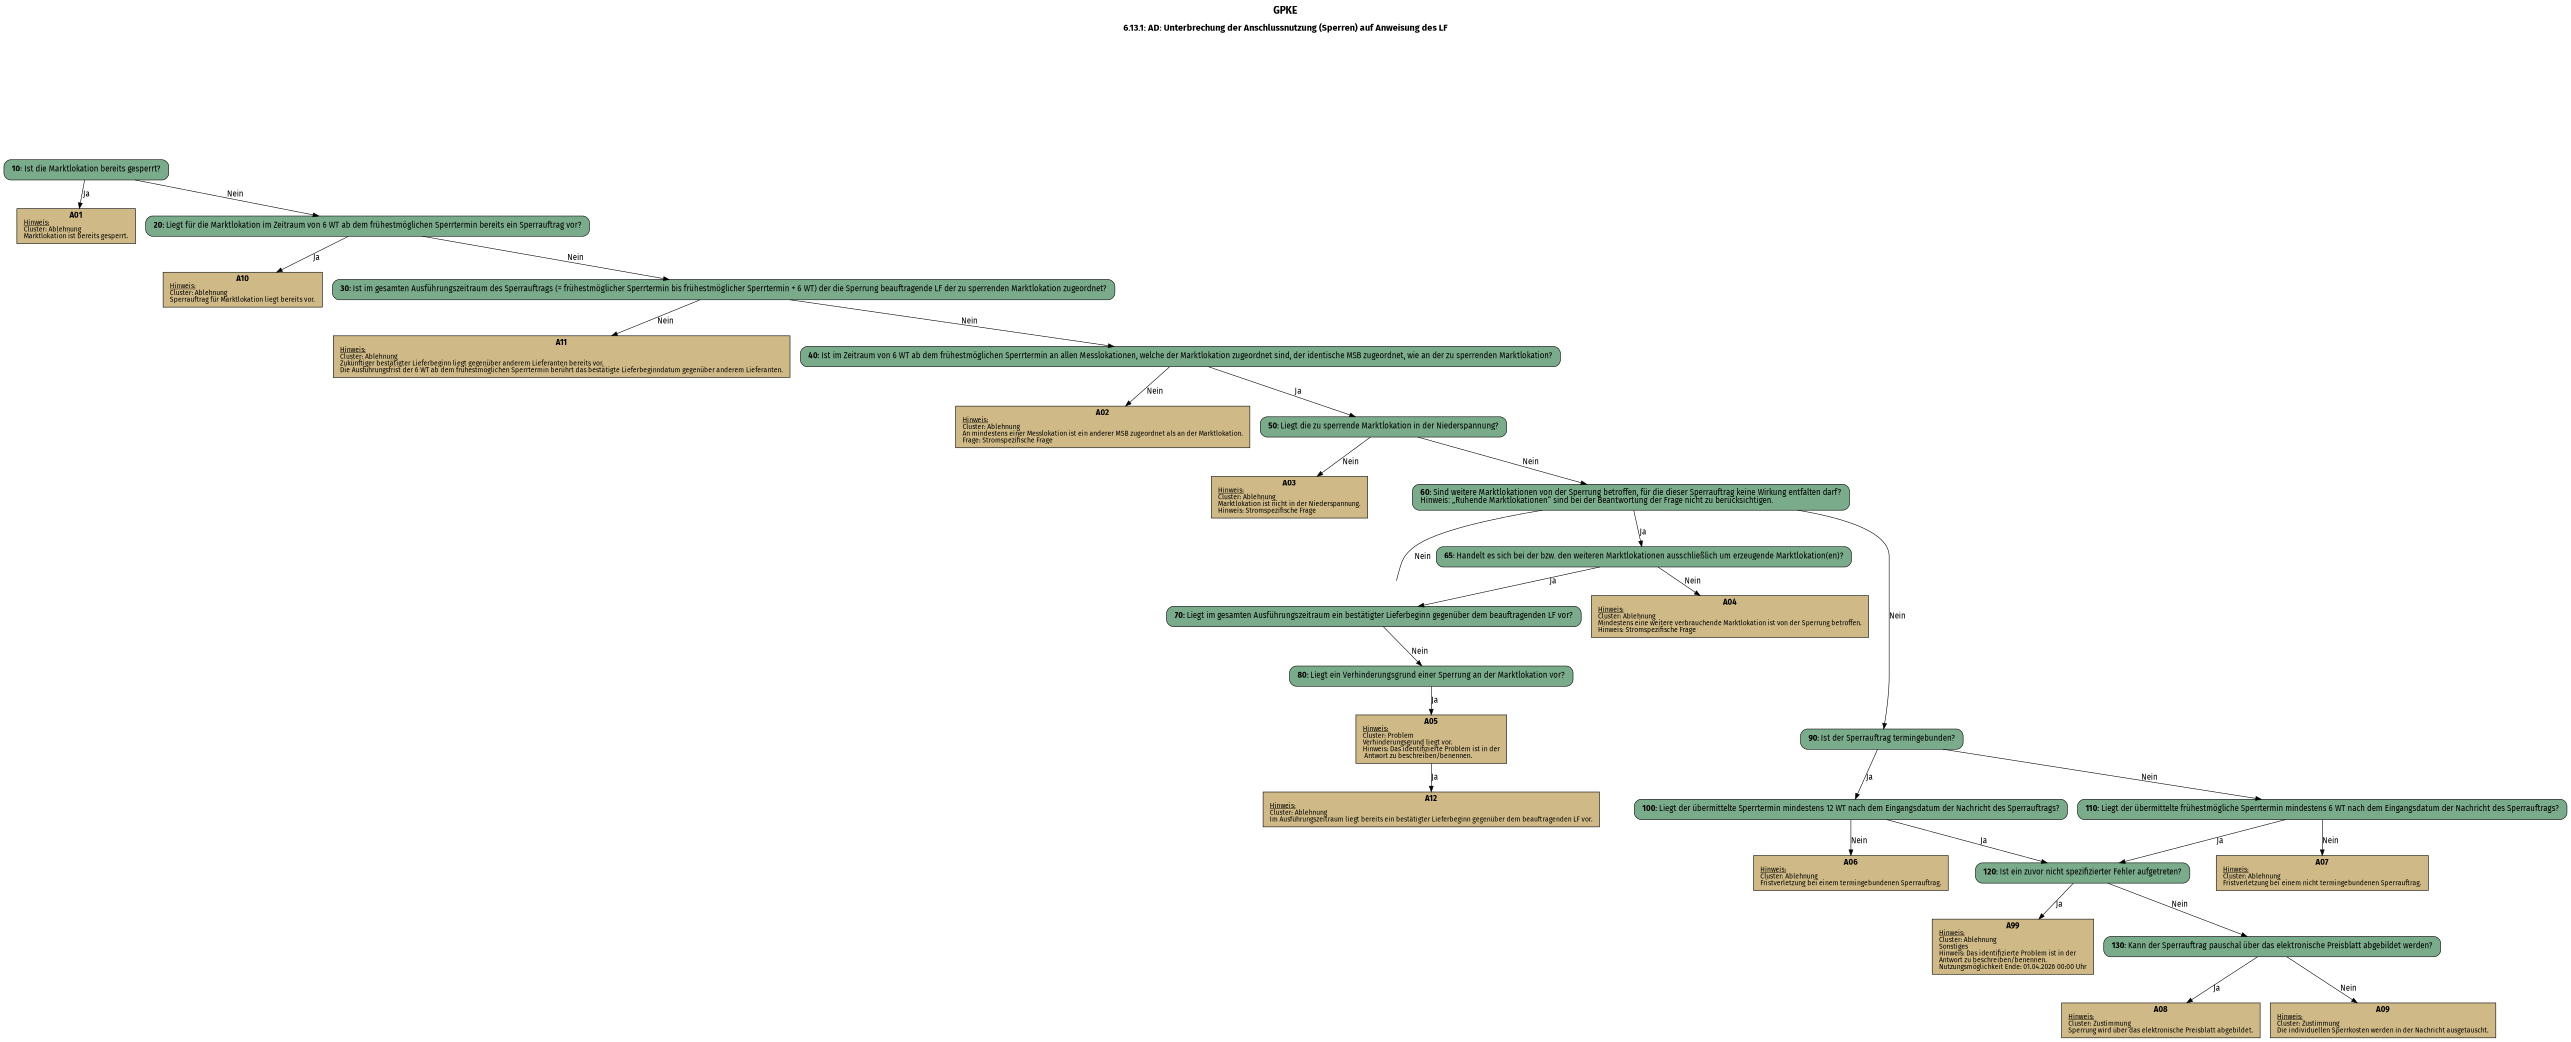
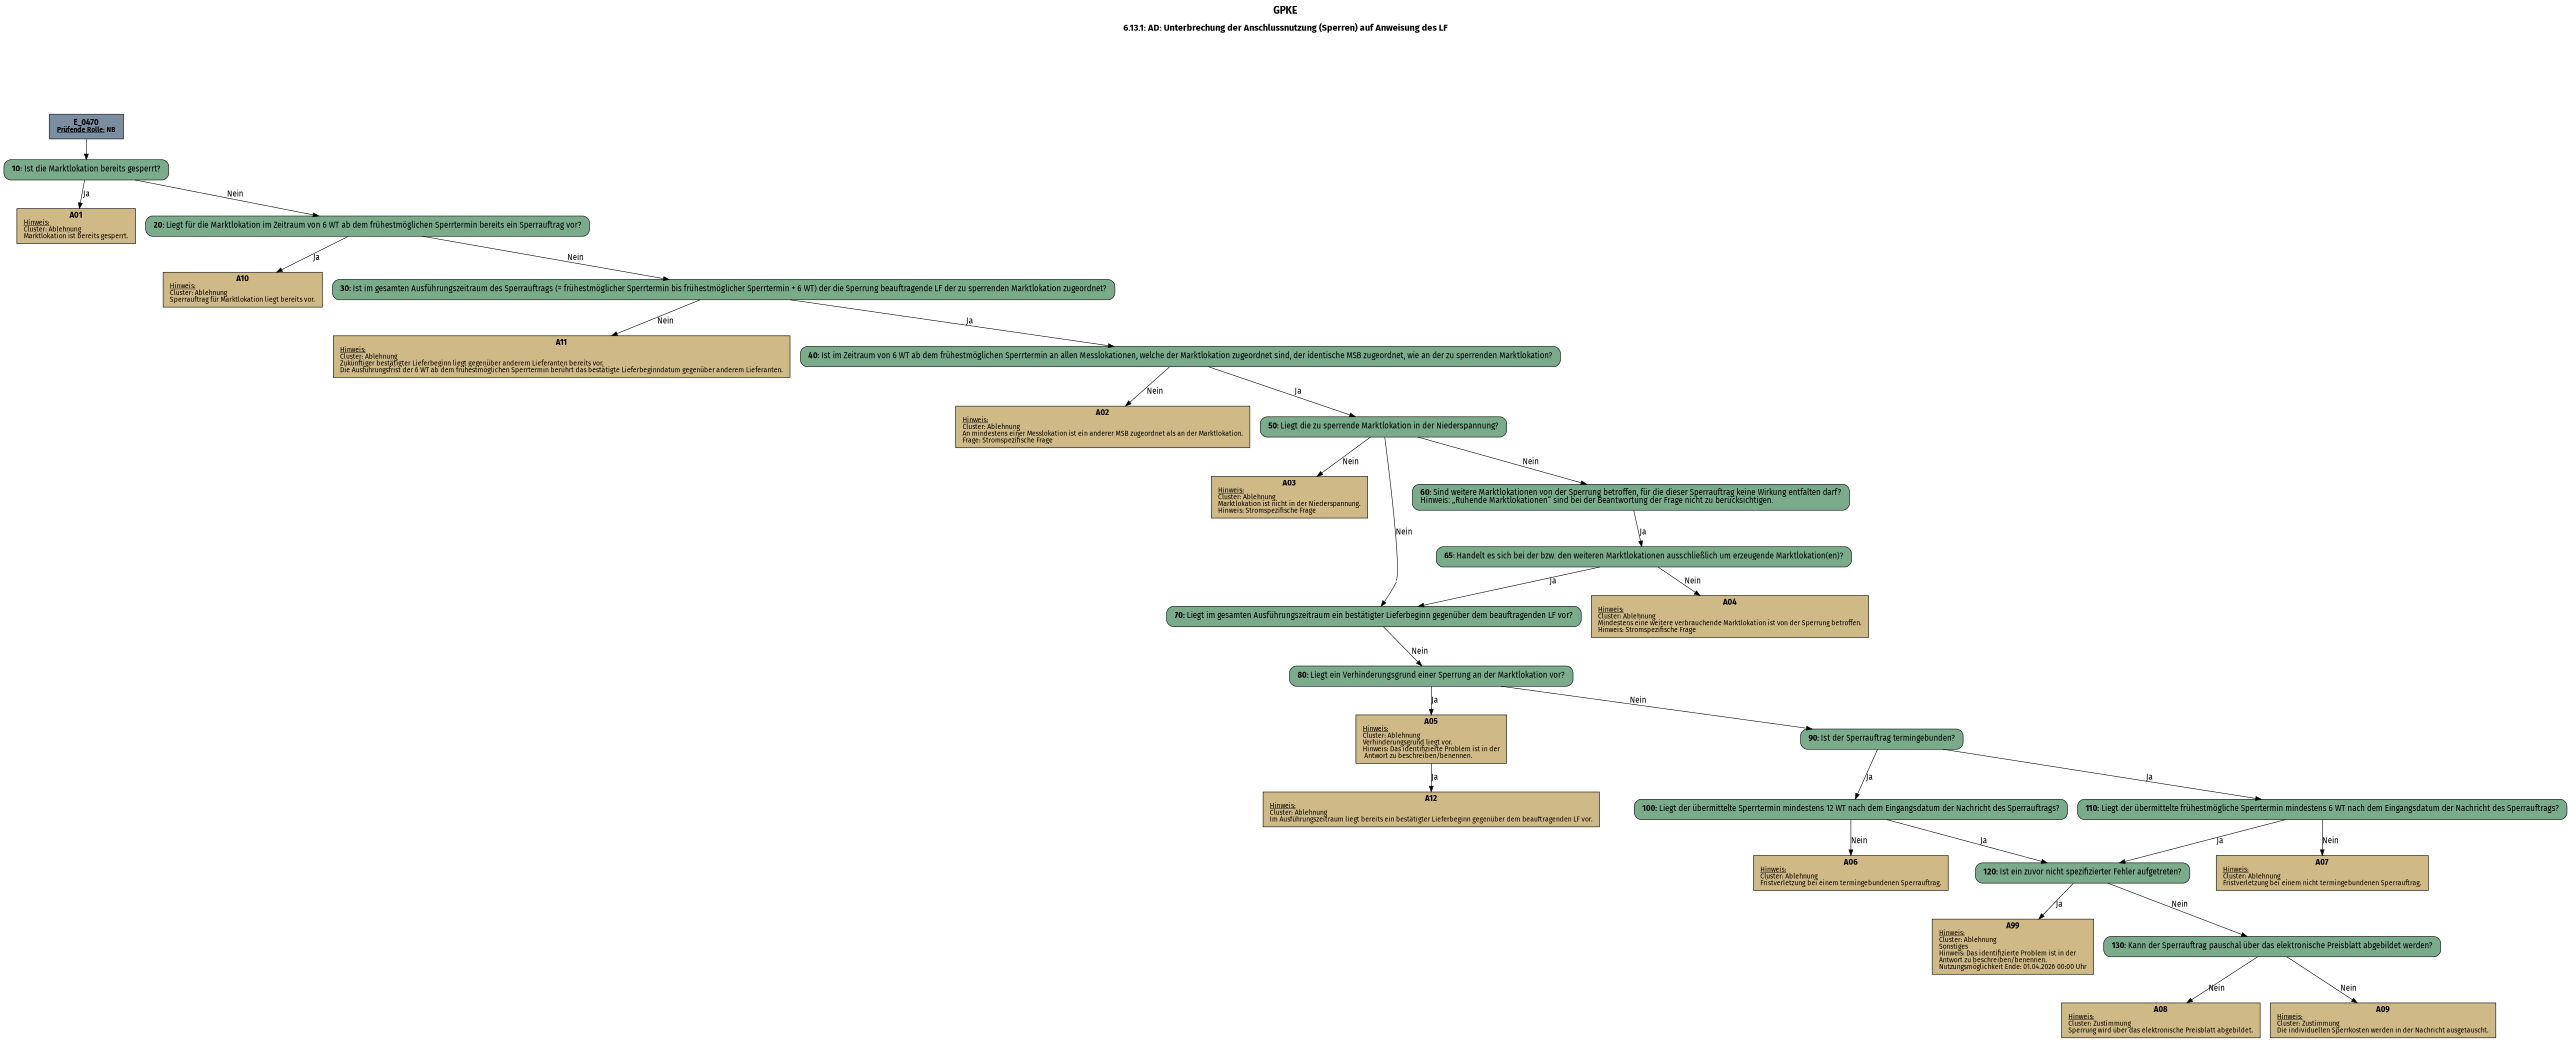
none -> (86, 127)
(970, 321) -> (970, 321)
(1458, 529) -> (1393, 509)
(1889, 586) -> (1654, 707)
(1388, 736) -> (1392, 736)
(2150, 778) -> (2150, 778)
(2217, 989) -> (2217, 989)
